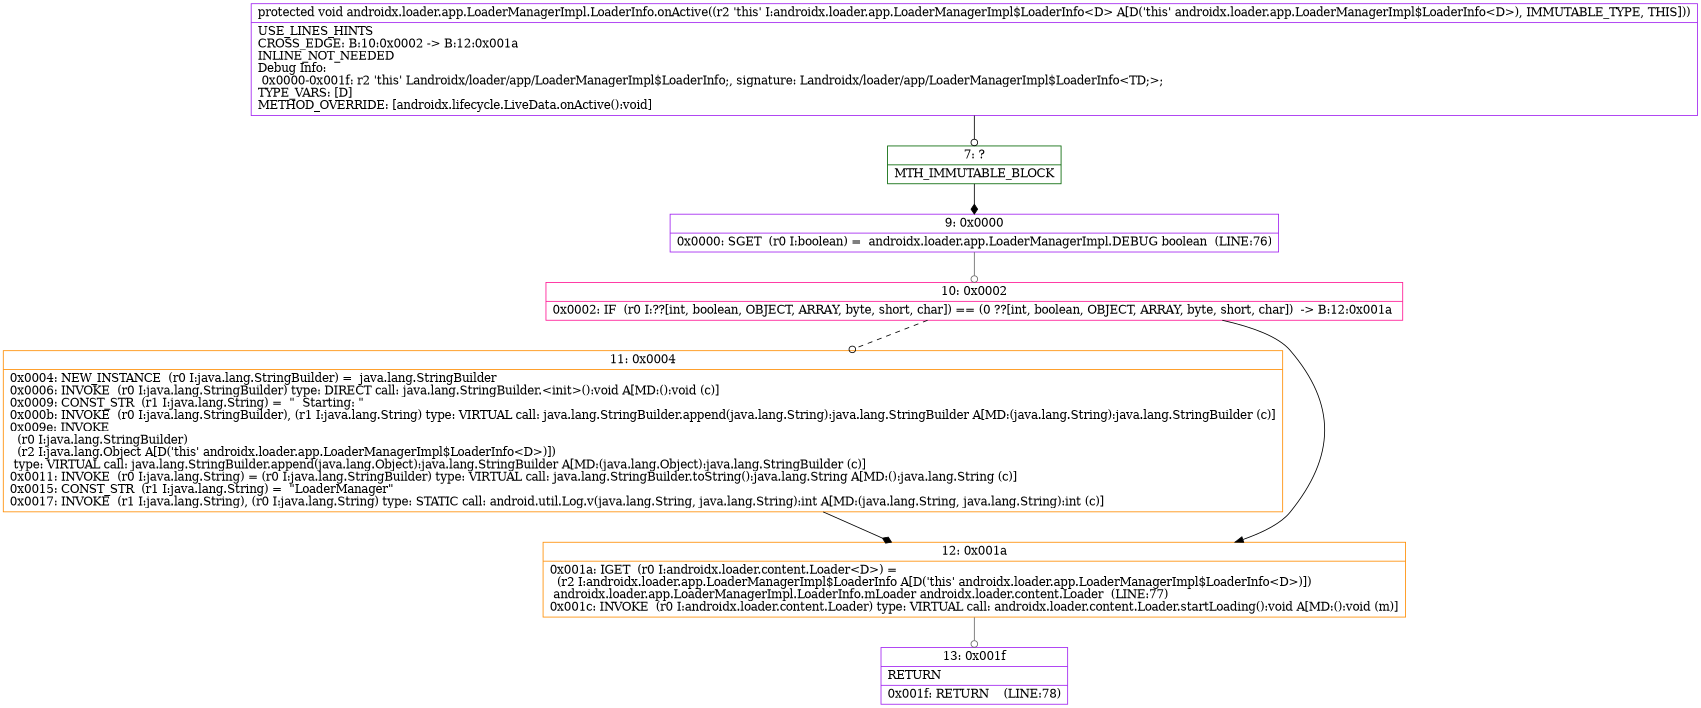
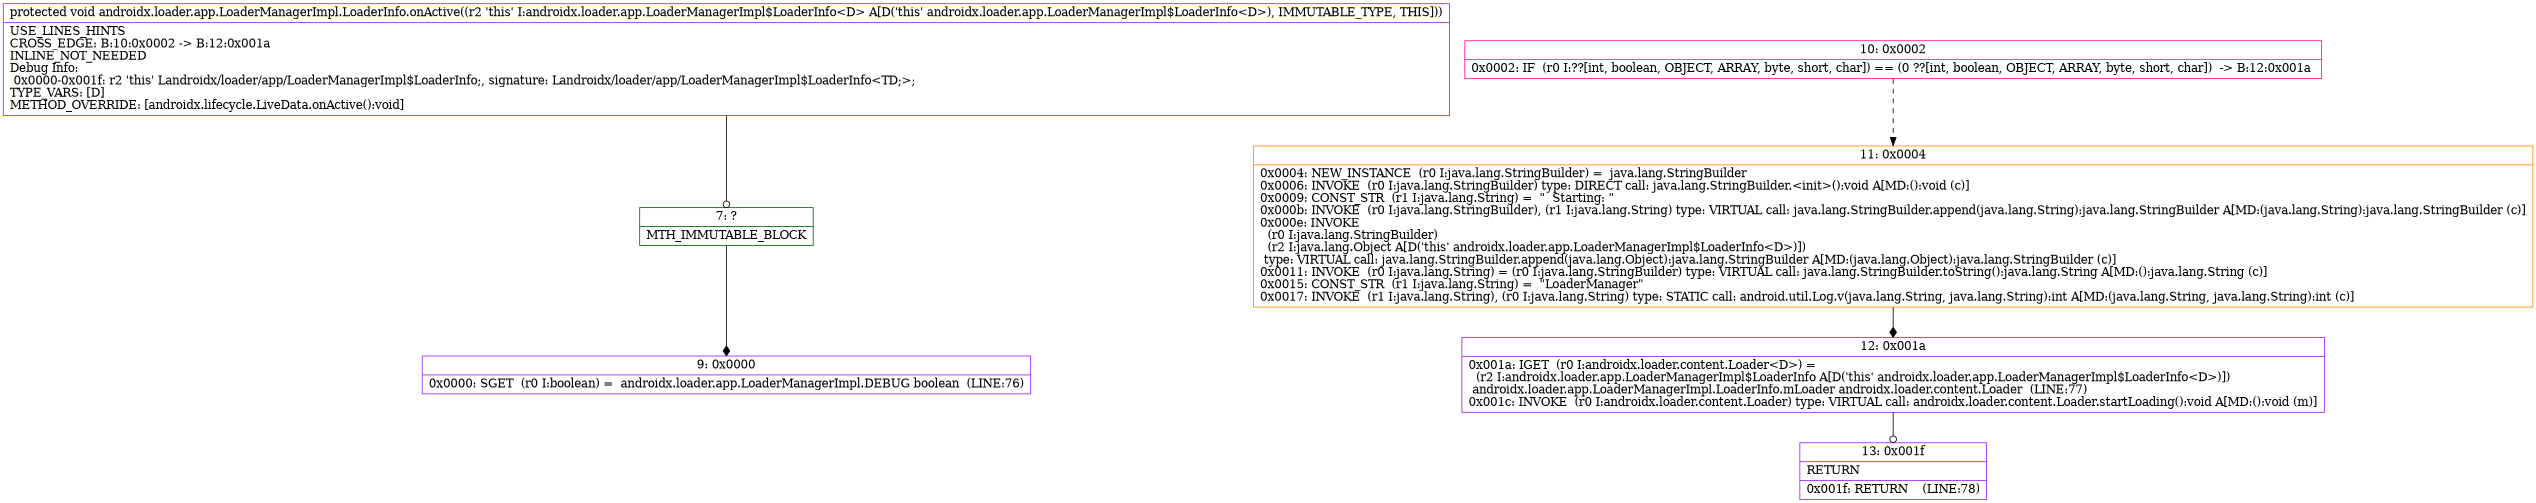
(974, 264) -> none
(892, 334) -> (1893, 108)
(1324, 421) -> none
(63, 428) -> (1314, 223)
(974, 580) -> (1893, 375)
(974, 629) -> (1893, 424)
